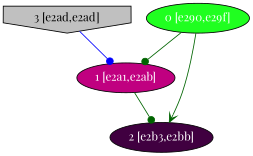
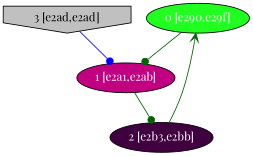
(187, 75) -> (185, 83)
